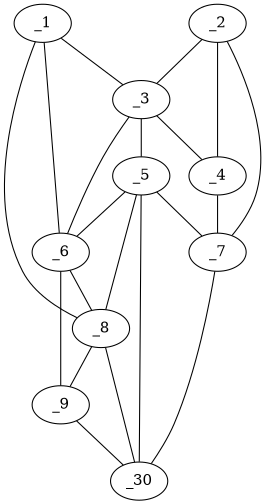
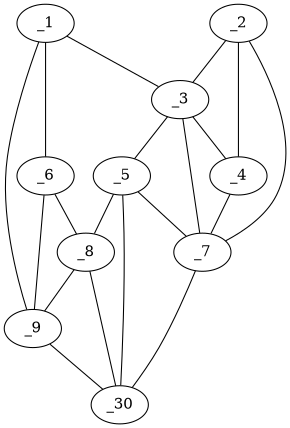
(94, 173) -> (191, 176)
(5, 192) -> (6, 175)
(101, 214) -> none
